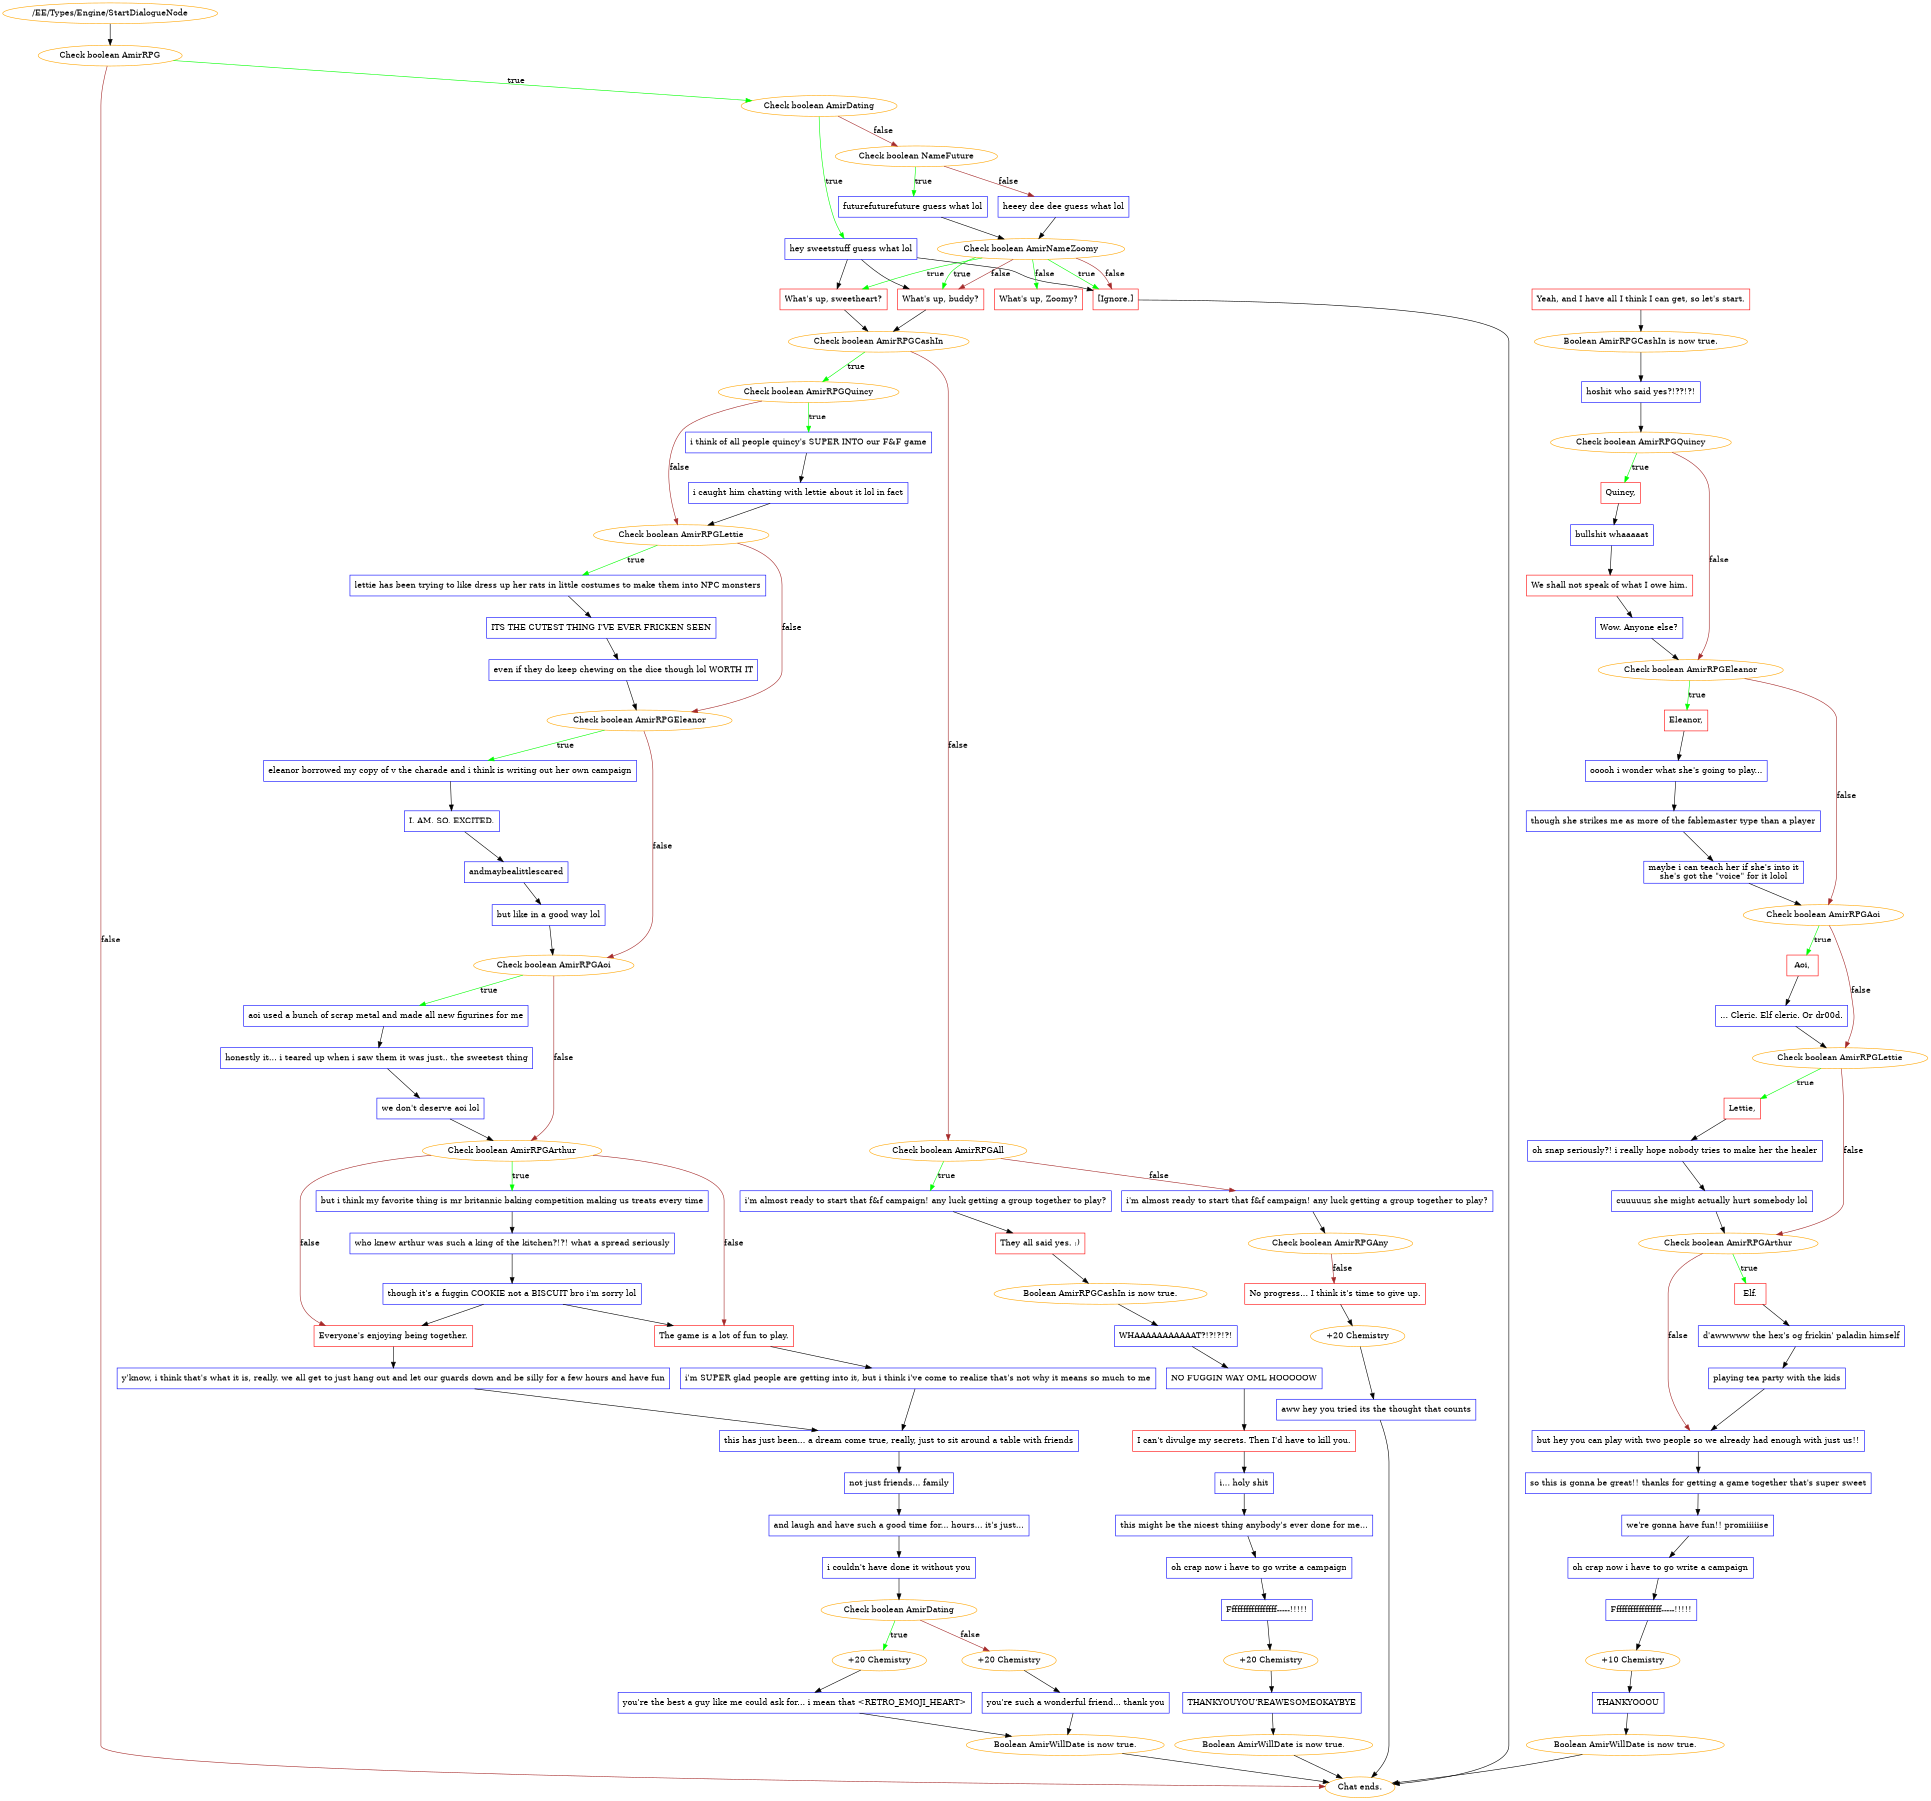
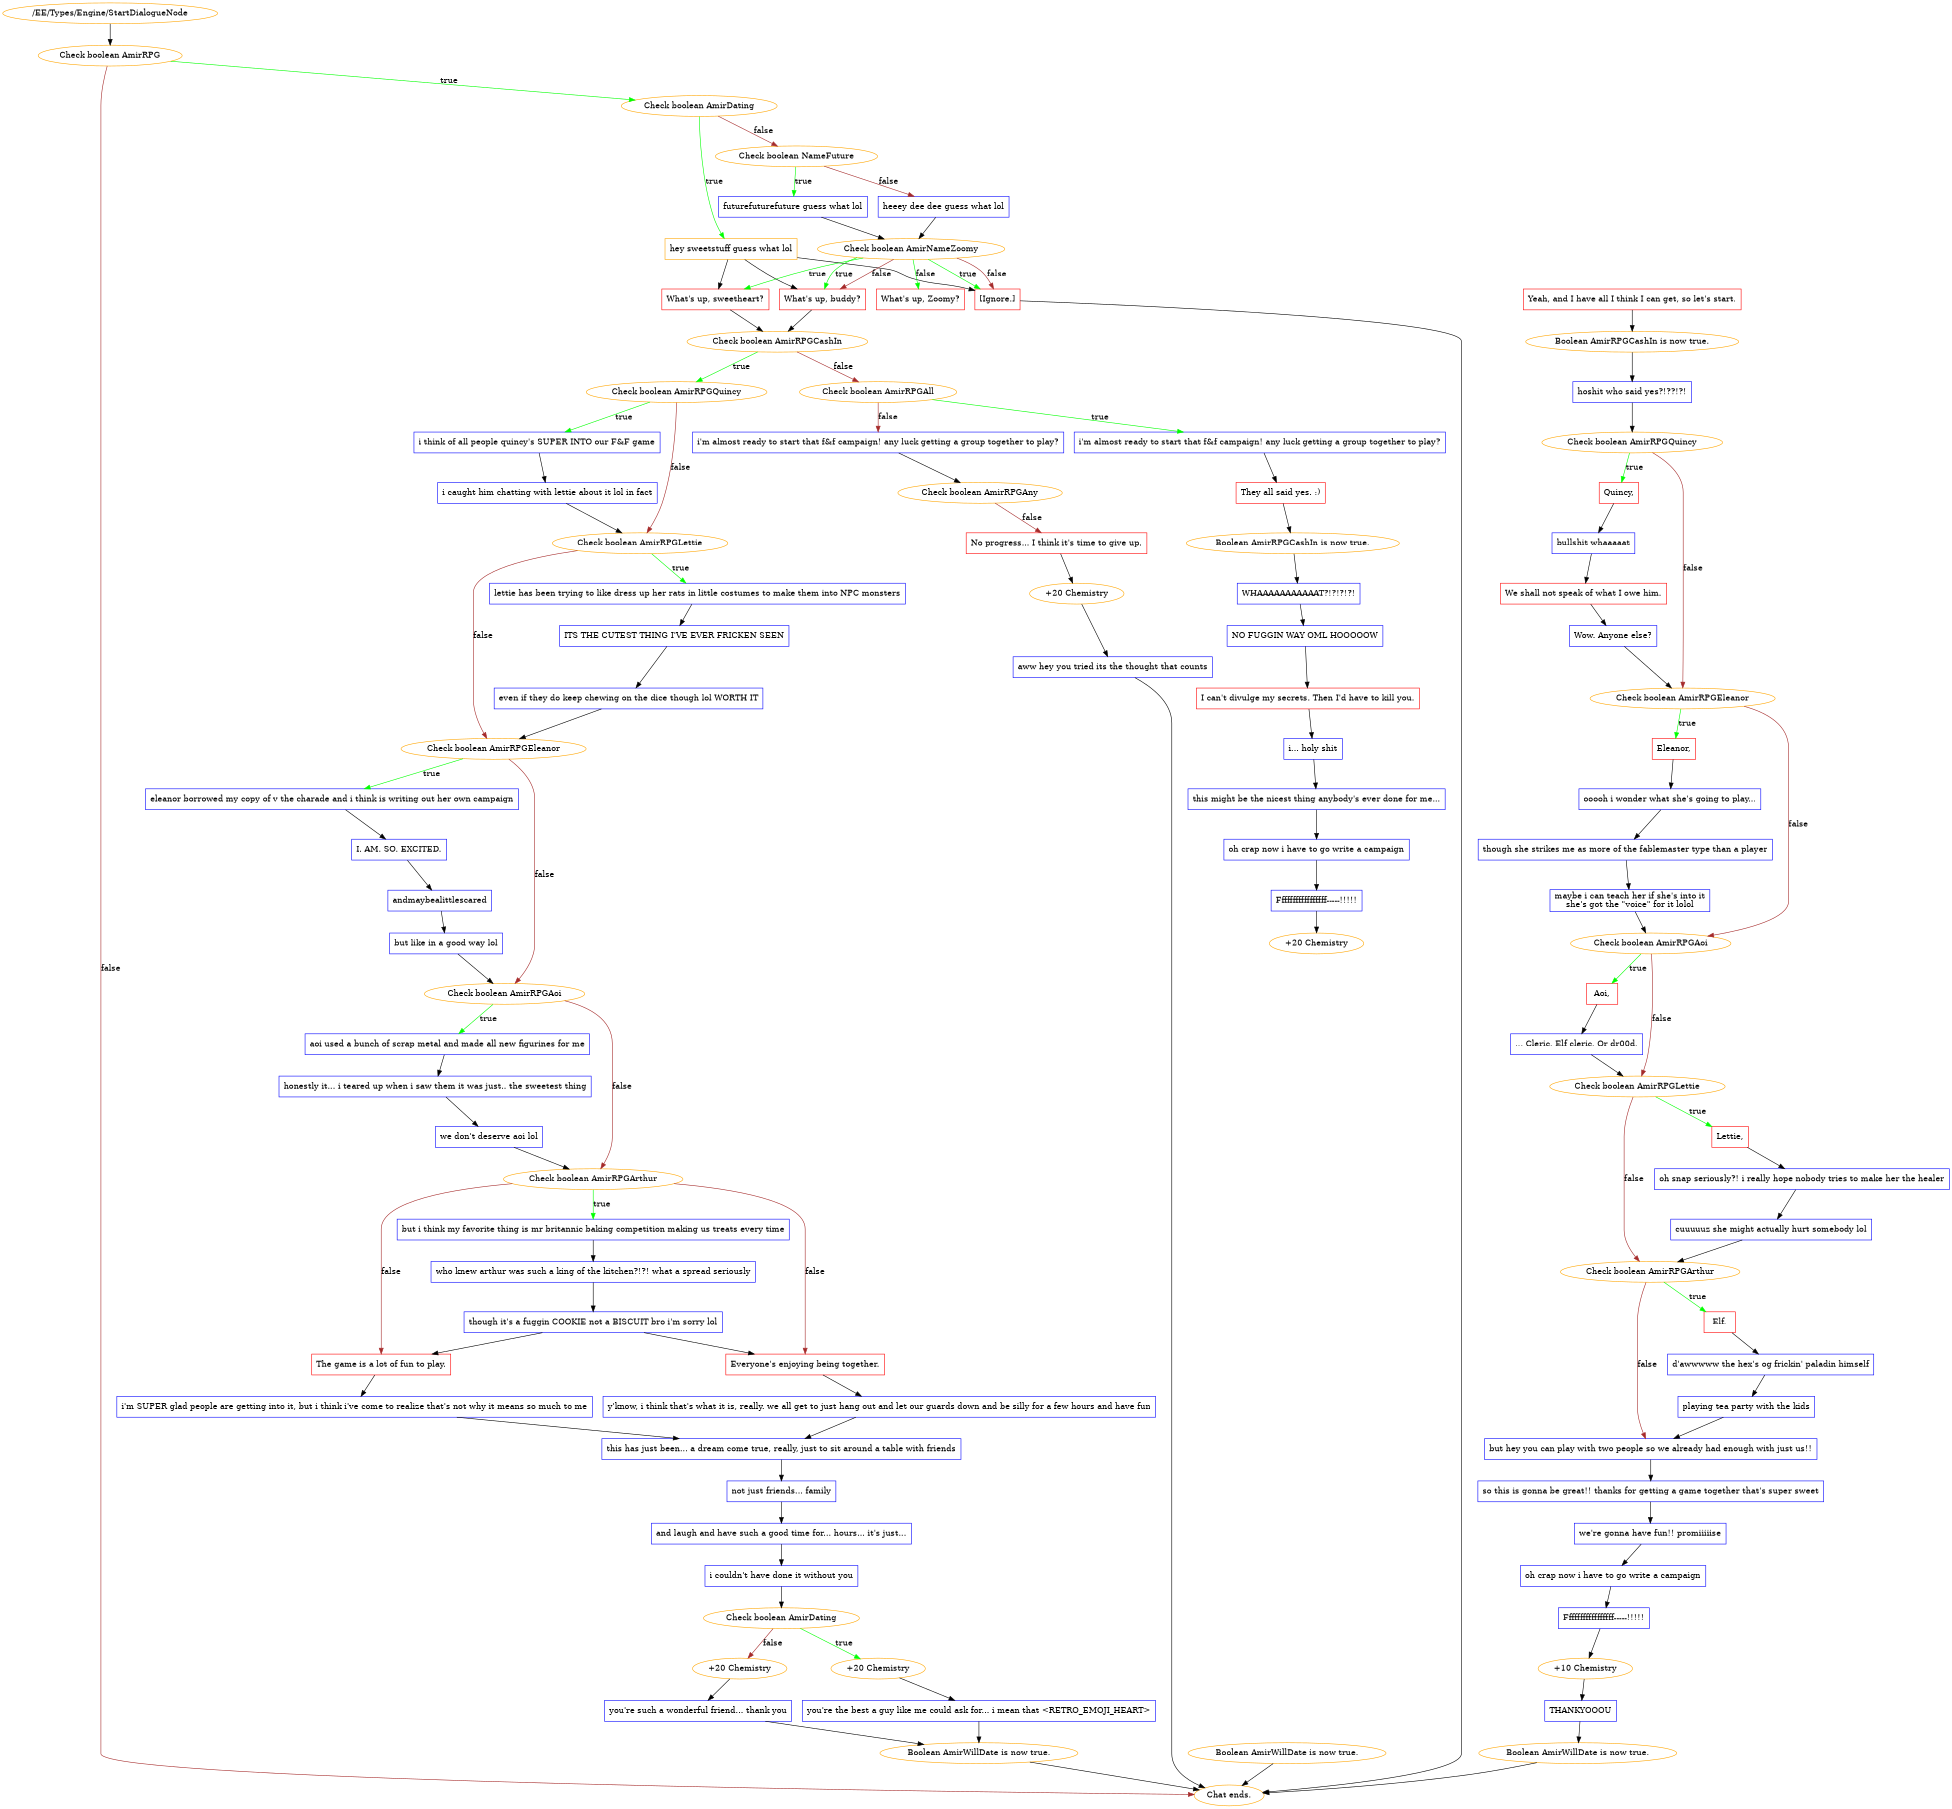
(851, 249) -> (731, 249)
(1272, 1703) -> none
